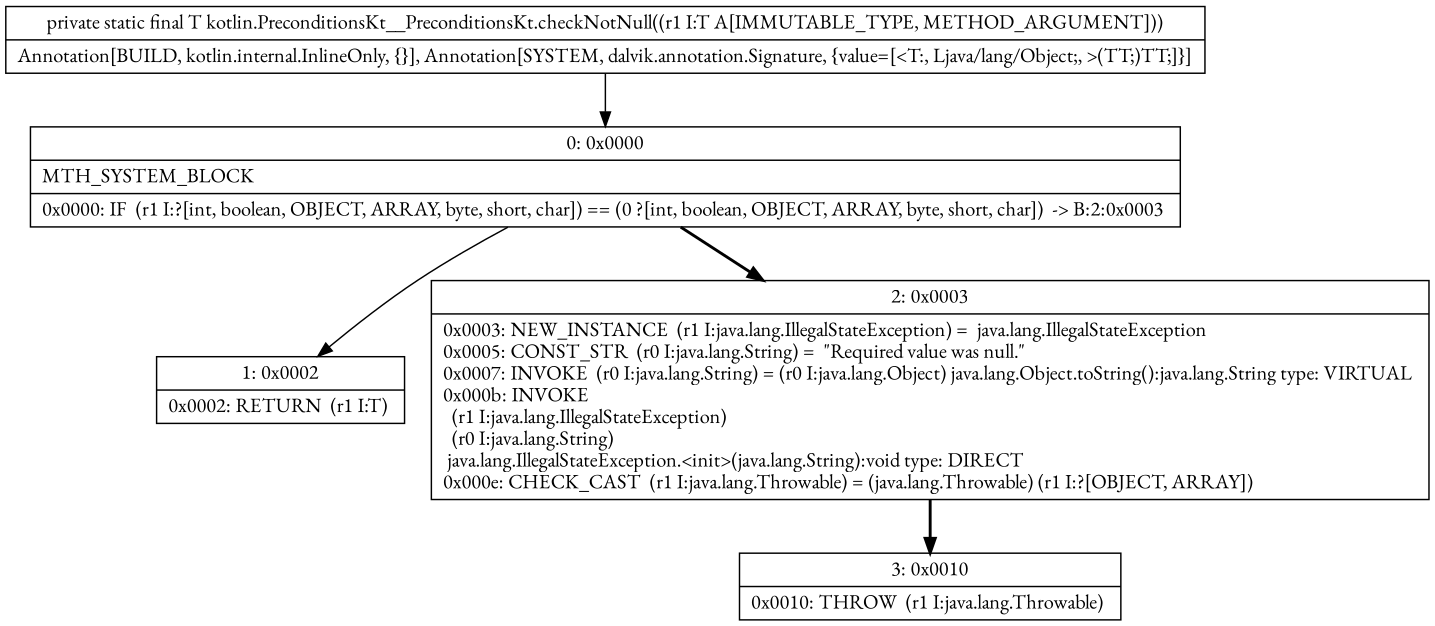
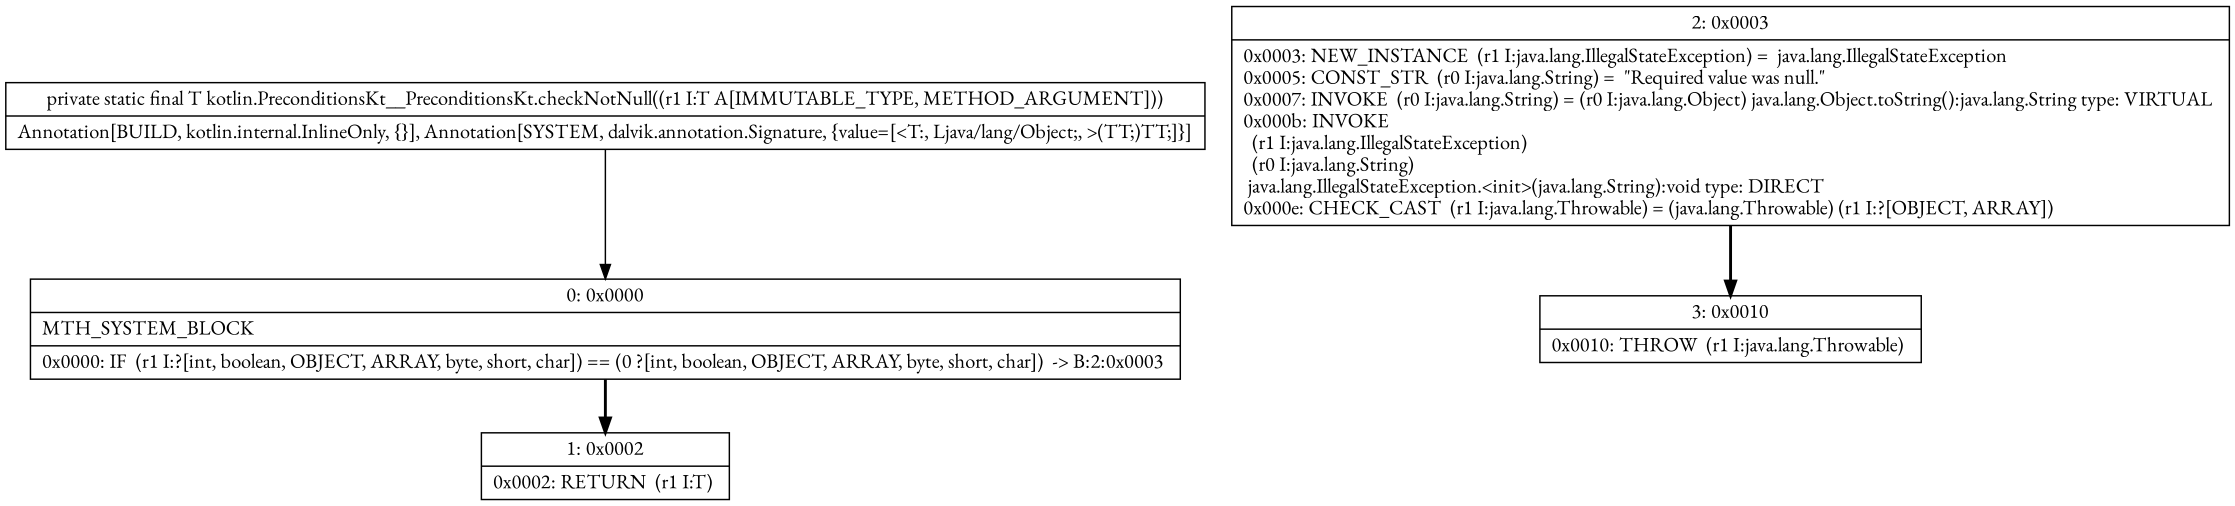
(715, 250) -> none
(415, 282) -> (605, 399)
